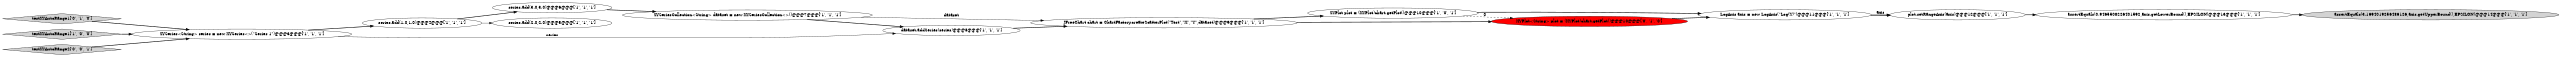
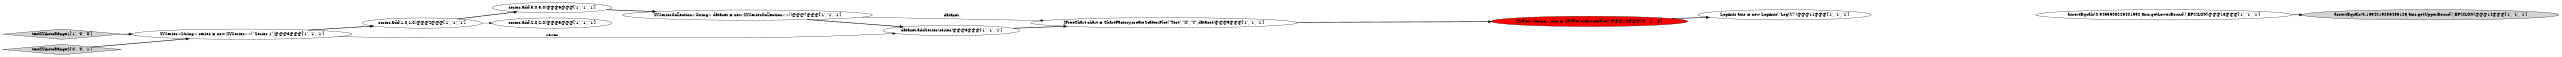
(1393, 13) -> none
(1958, 15) -> none
(62, 19) -> none
